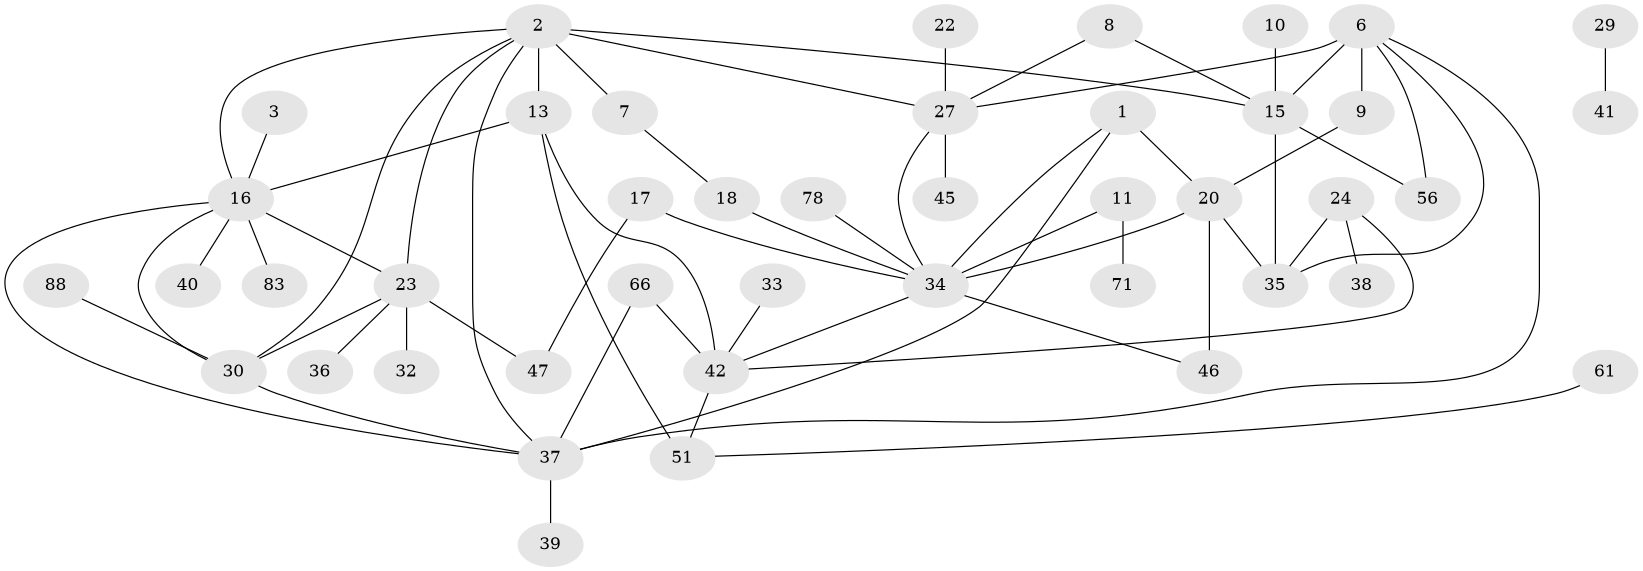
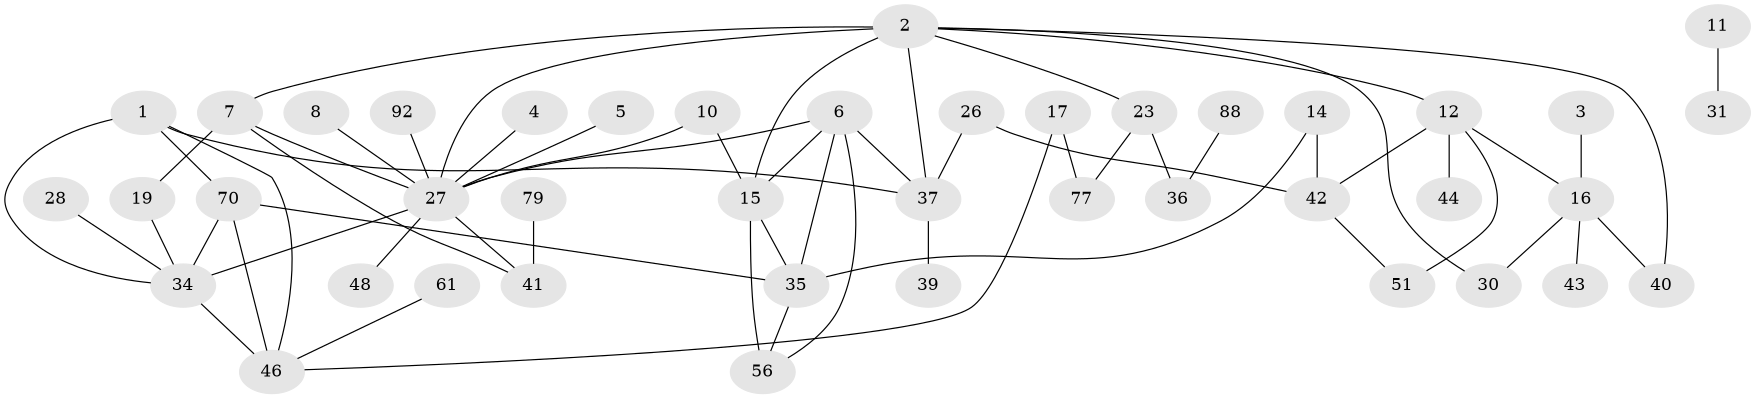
(945, 26) -> (403, 113)
(1605, 26) -> (534, 199)
(320, 53) -> (1375, 48)
(1184, 65) -> none
none -> (535, 113)
(539, 113) -> (1449, 113)
none -> (621, 113)
(1362, 113) -> none
none -> (316, 152)
none -> (574, 158)
none -> (282, 199)
(727, 199) -> (142, 199)
(813, 199) -> (56, 199)
(945, 199) -> (361, 286)
(1209, 199) -> (229, 199)
(1341, 199) -> (1317, 113)
none -> (1449, 199)
none -> (374, 210)
(324, 242) -> none
none -> (491, 248)
(1016, 248) -> none
(784, 251) -> (736, 346)
(275, 286) -> (1575, 286)
(641, 286) -> (972, 113)
(773, 286) -> none
(1123, 286) -> (1718, 113)
(1362, 286) -> none
(145, 329) -> (1204, 156)
(320, 329) -> none
none -> (780, 329)
(826, 329) -> none
(407, 372) -> none
(539, 372) -> (1082, 199)
(131, 376) -> none
(387, 425) -> none
(1149, 436) -> (360, 329)
